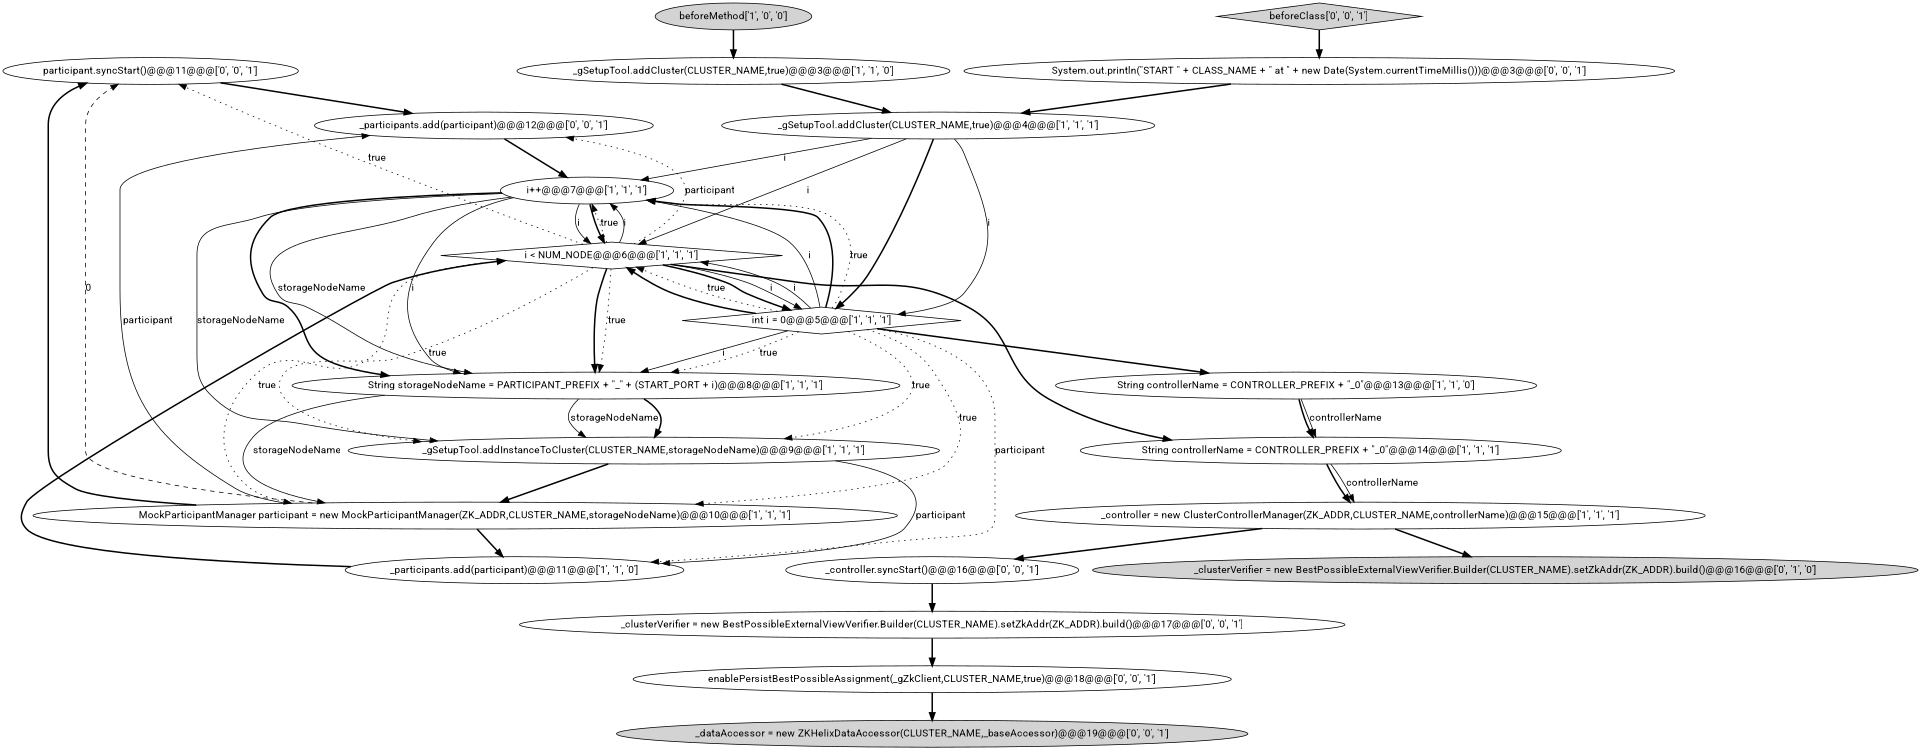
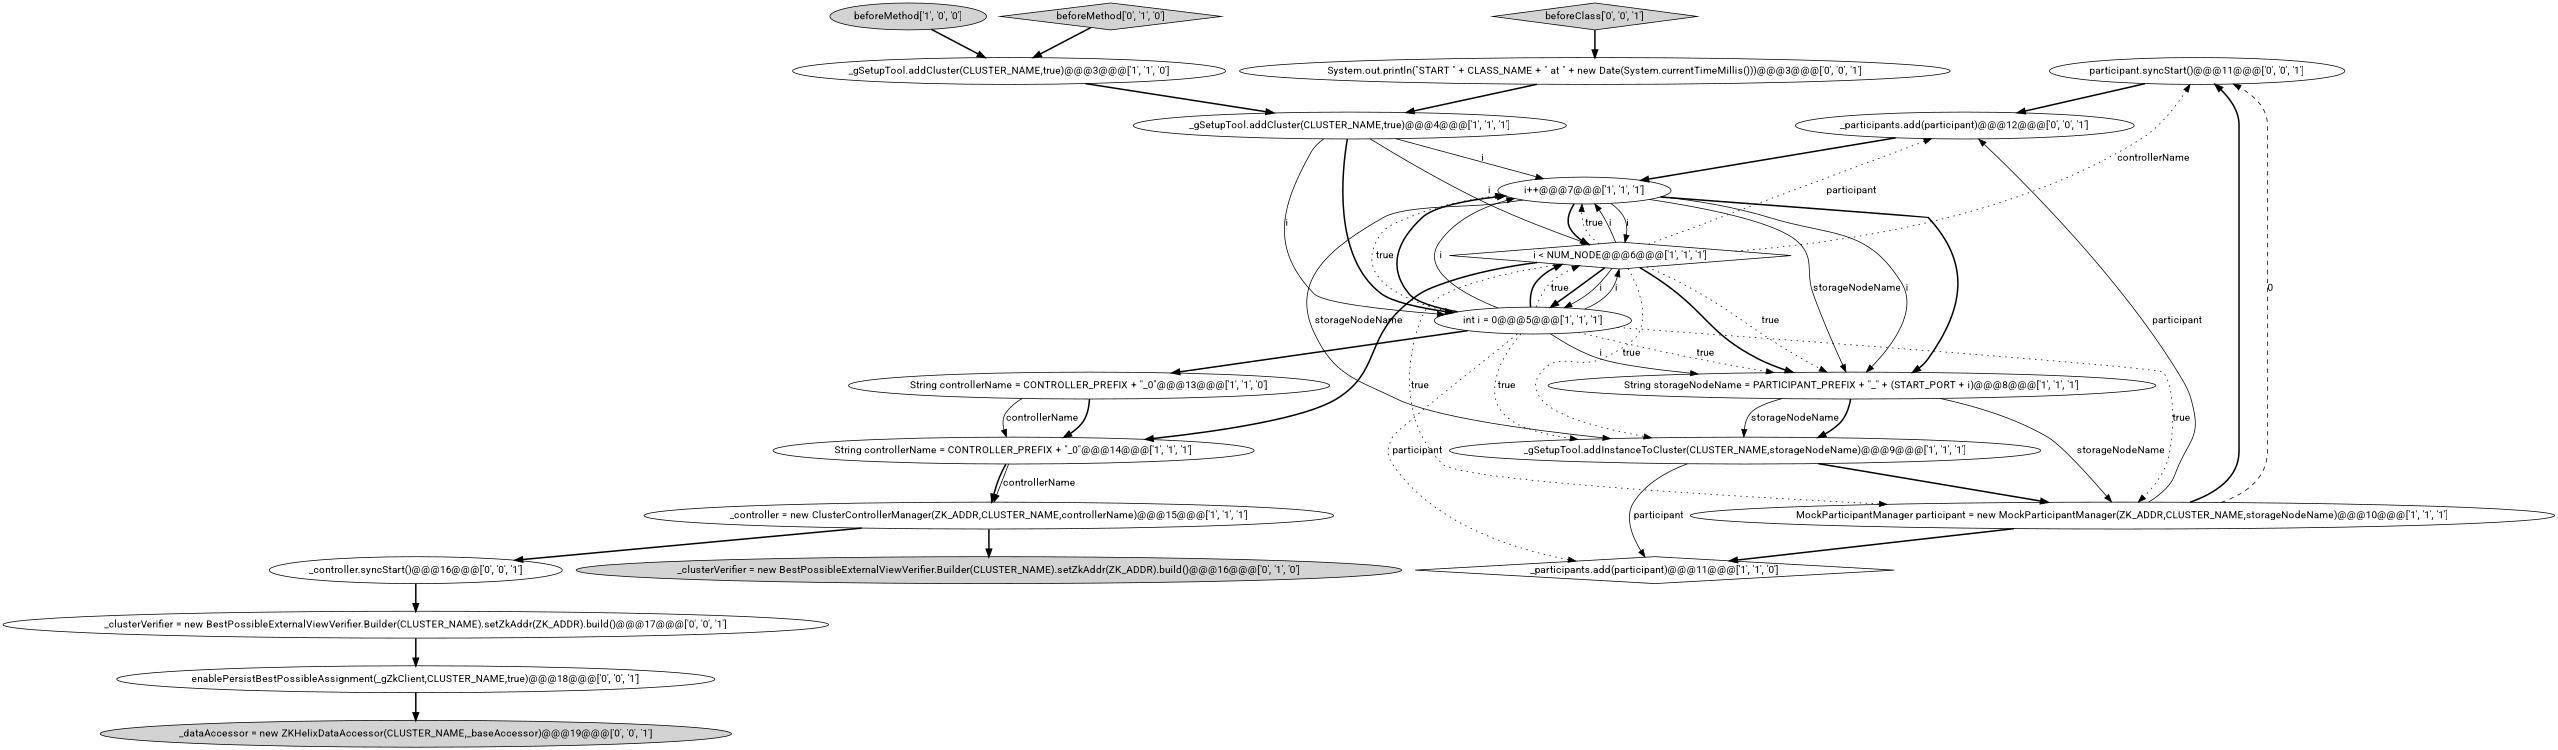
none -> (1111, 16)
(377, 158) -> (2153, 158)
(822, 321) -> (1533, 321)
(99, 452) -> none
(515, 570) -> (1655, 570)
